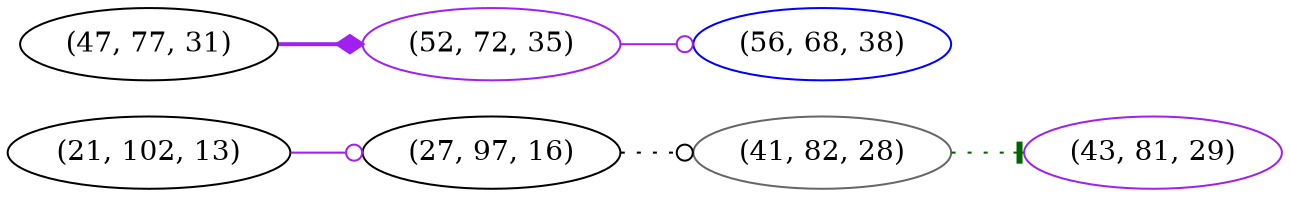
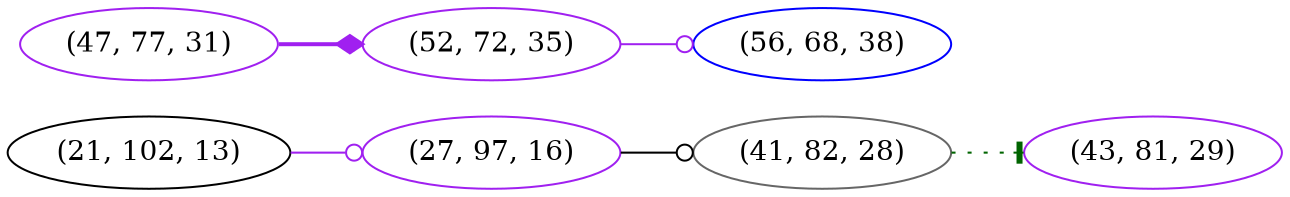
(149, 44) -> (149, 44)
(491, 153) -> (491, 153)
(649, 153) -> (649, 153)
